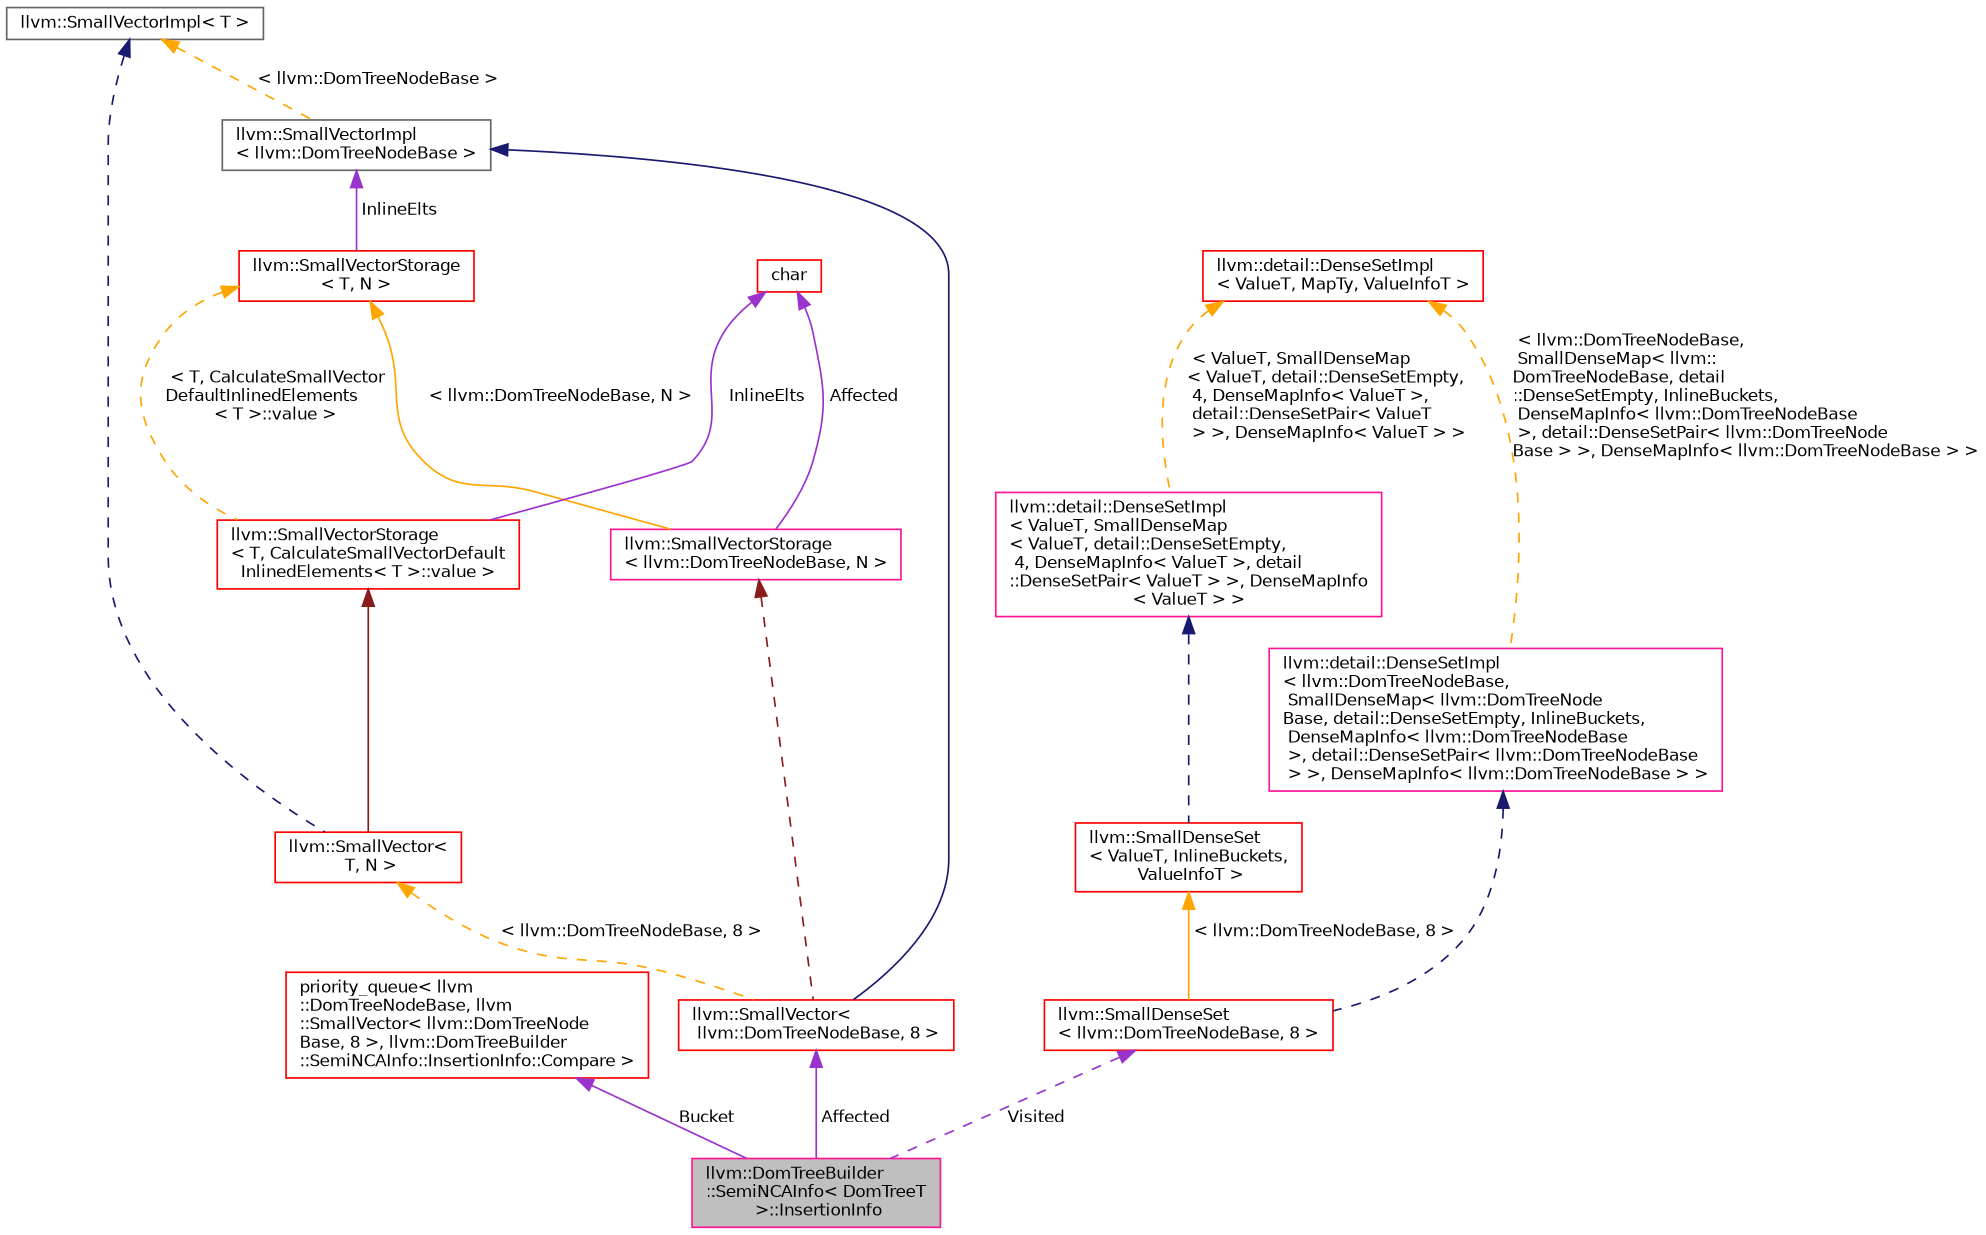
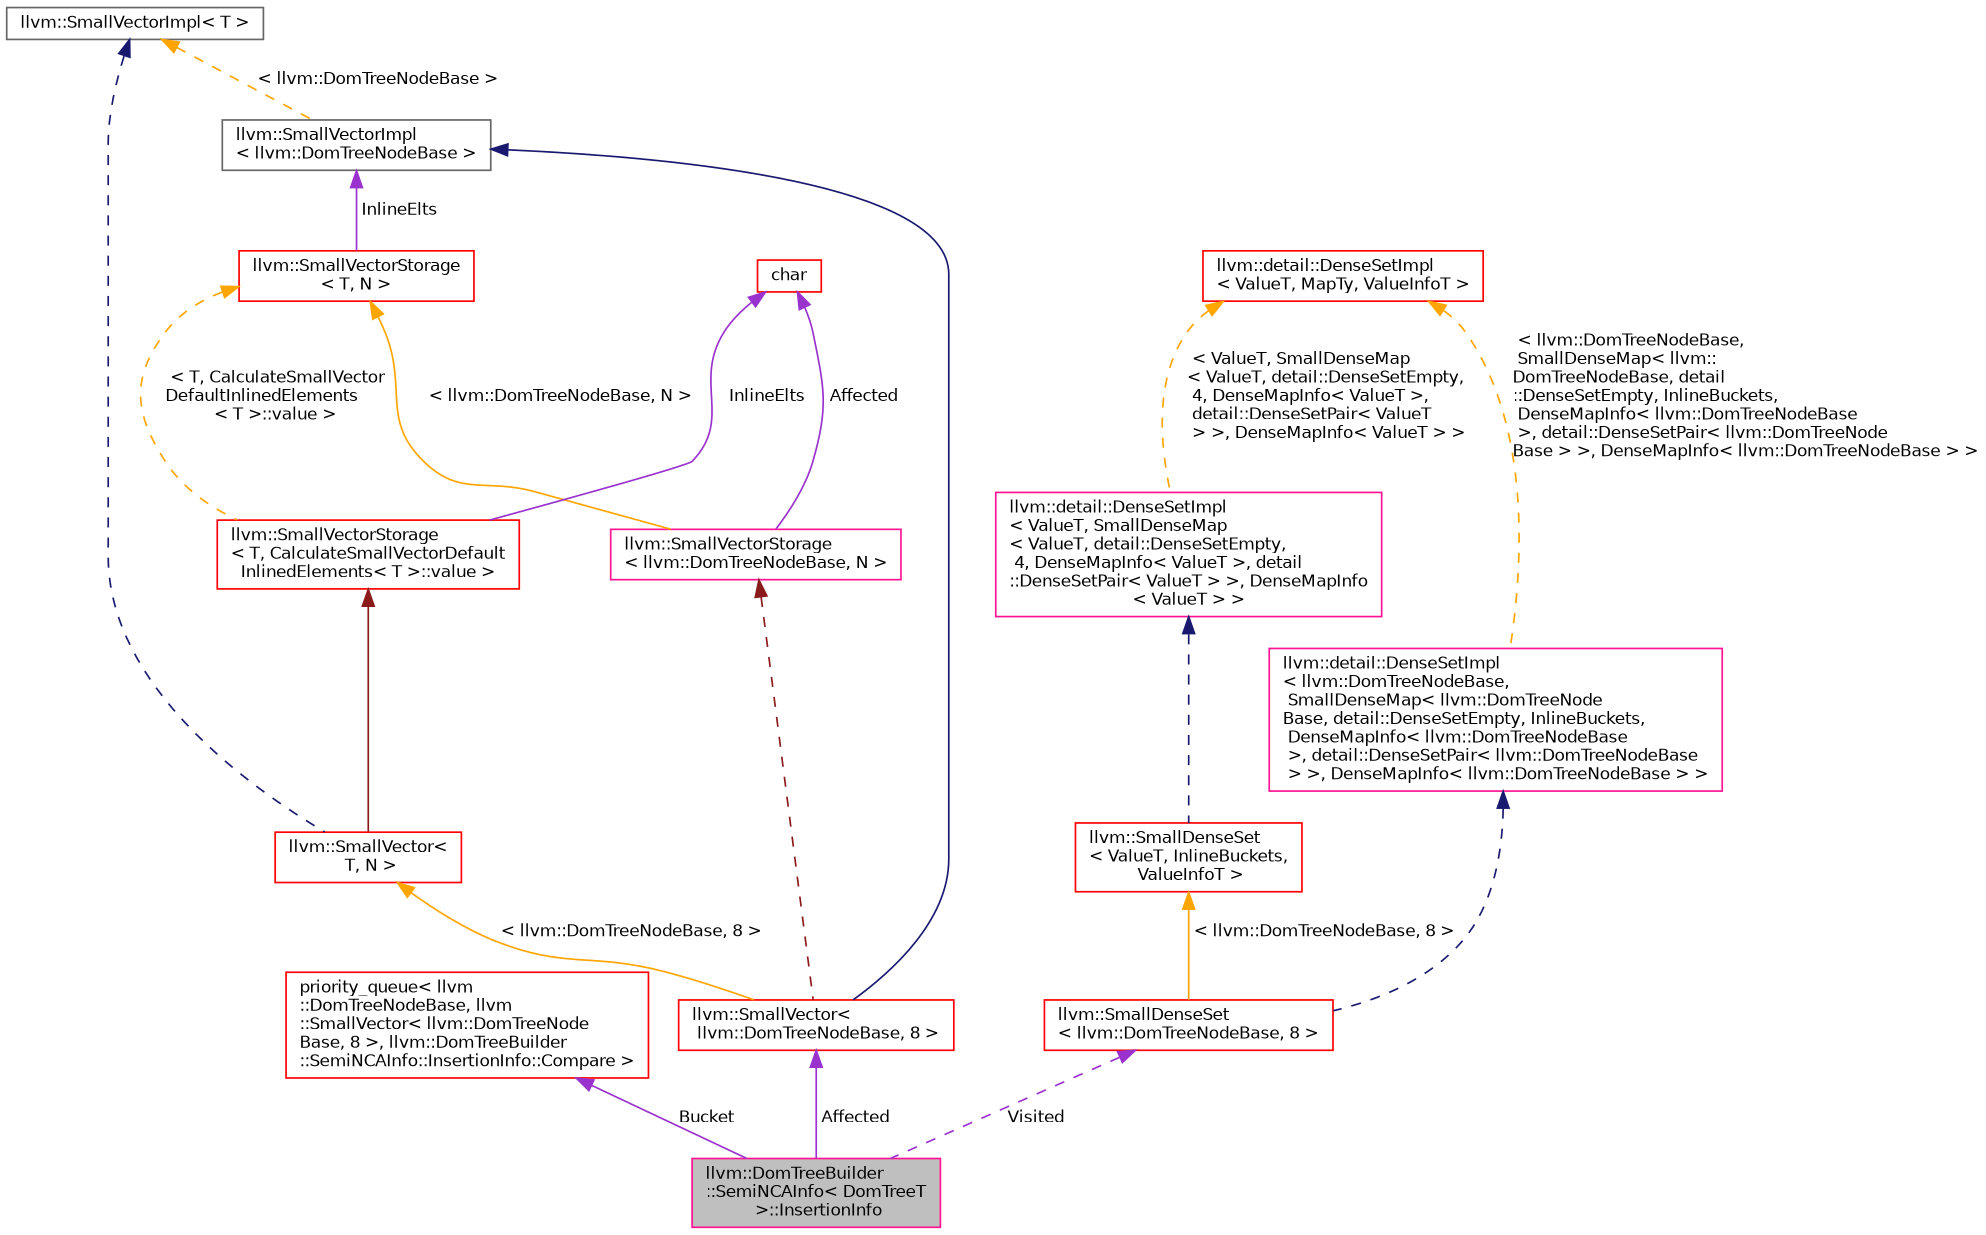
(577, 960) -> (577, 960)
